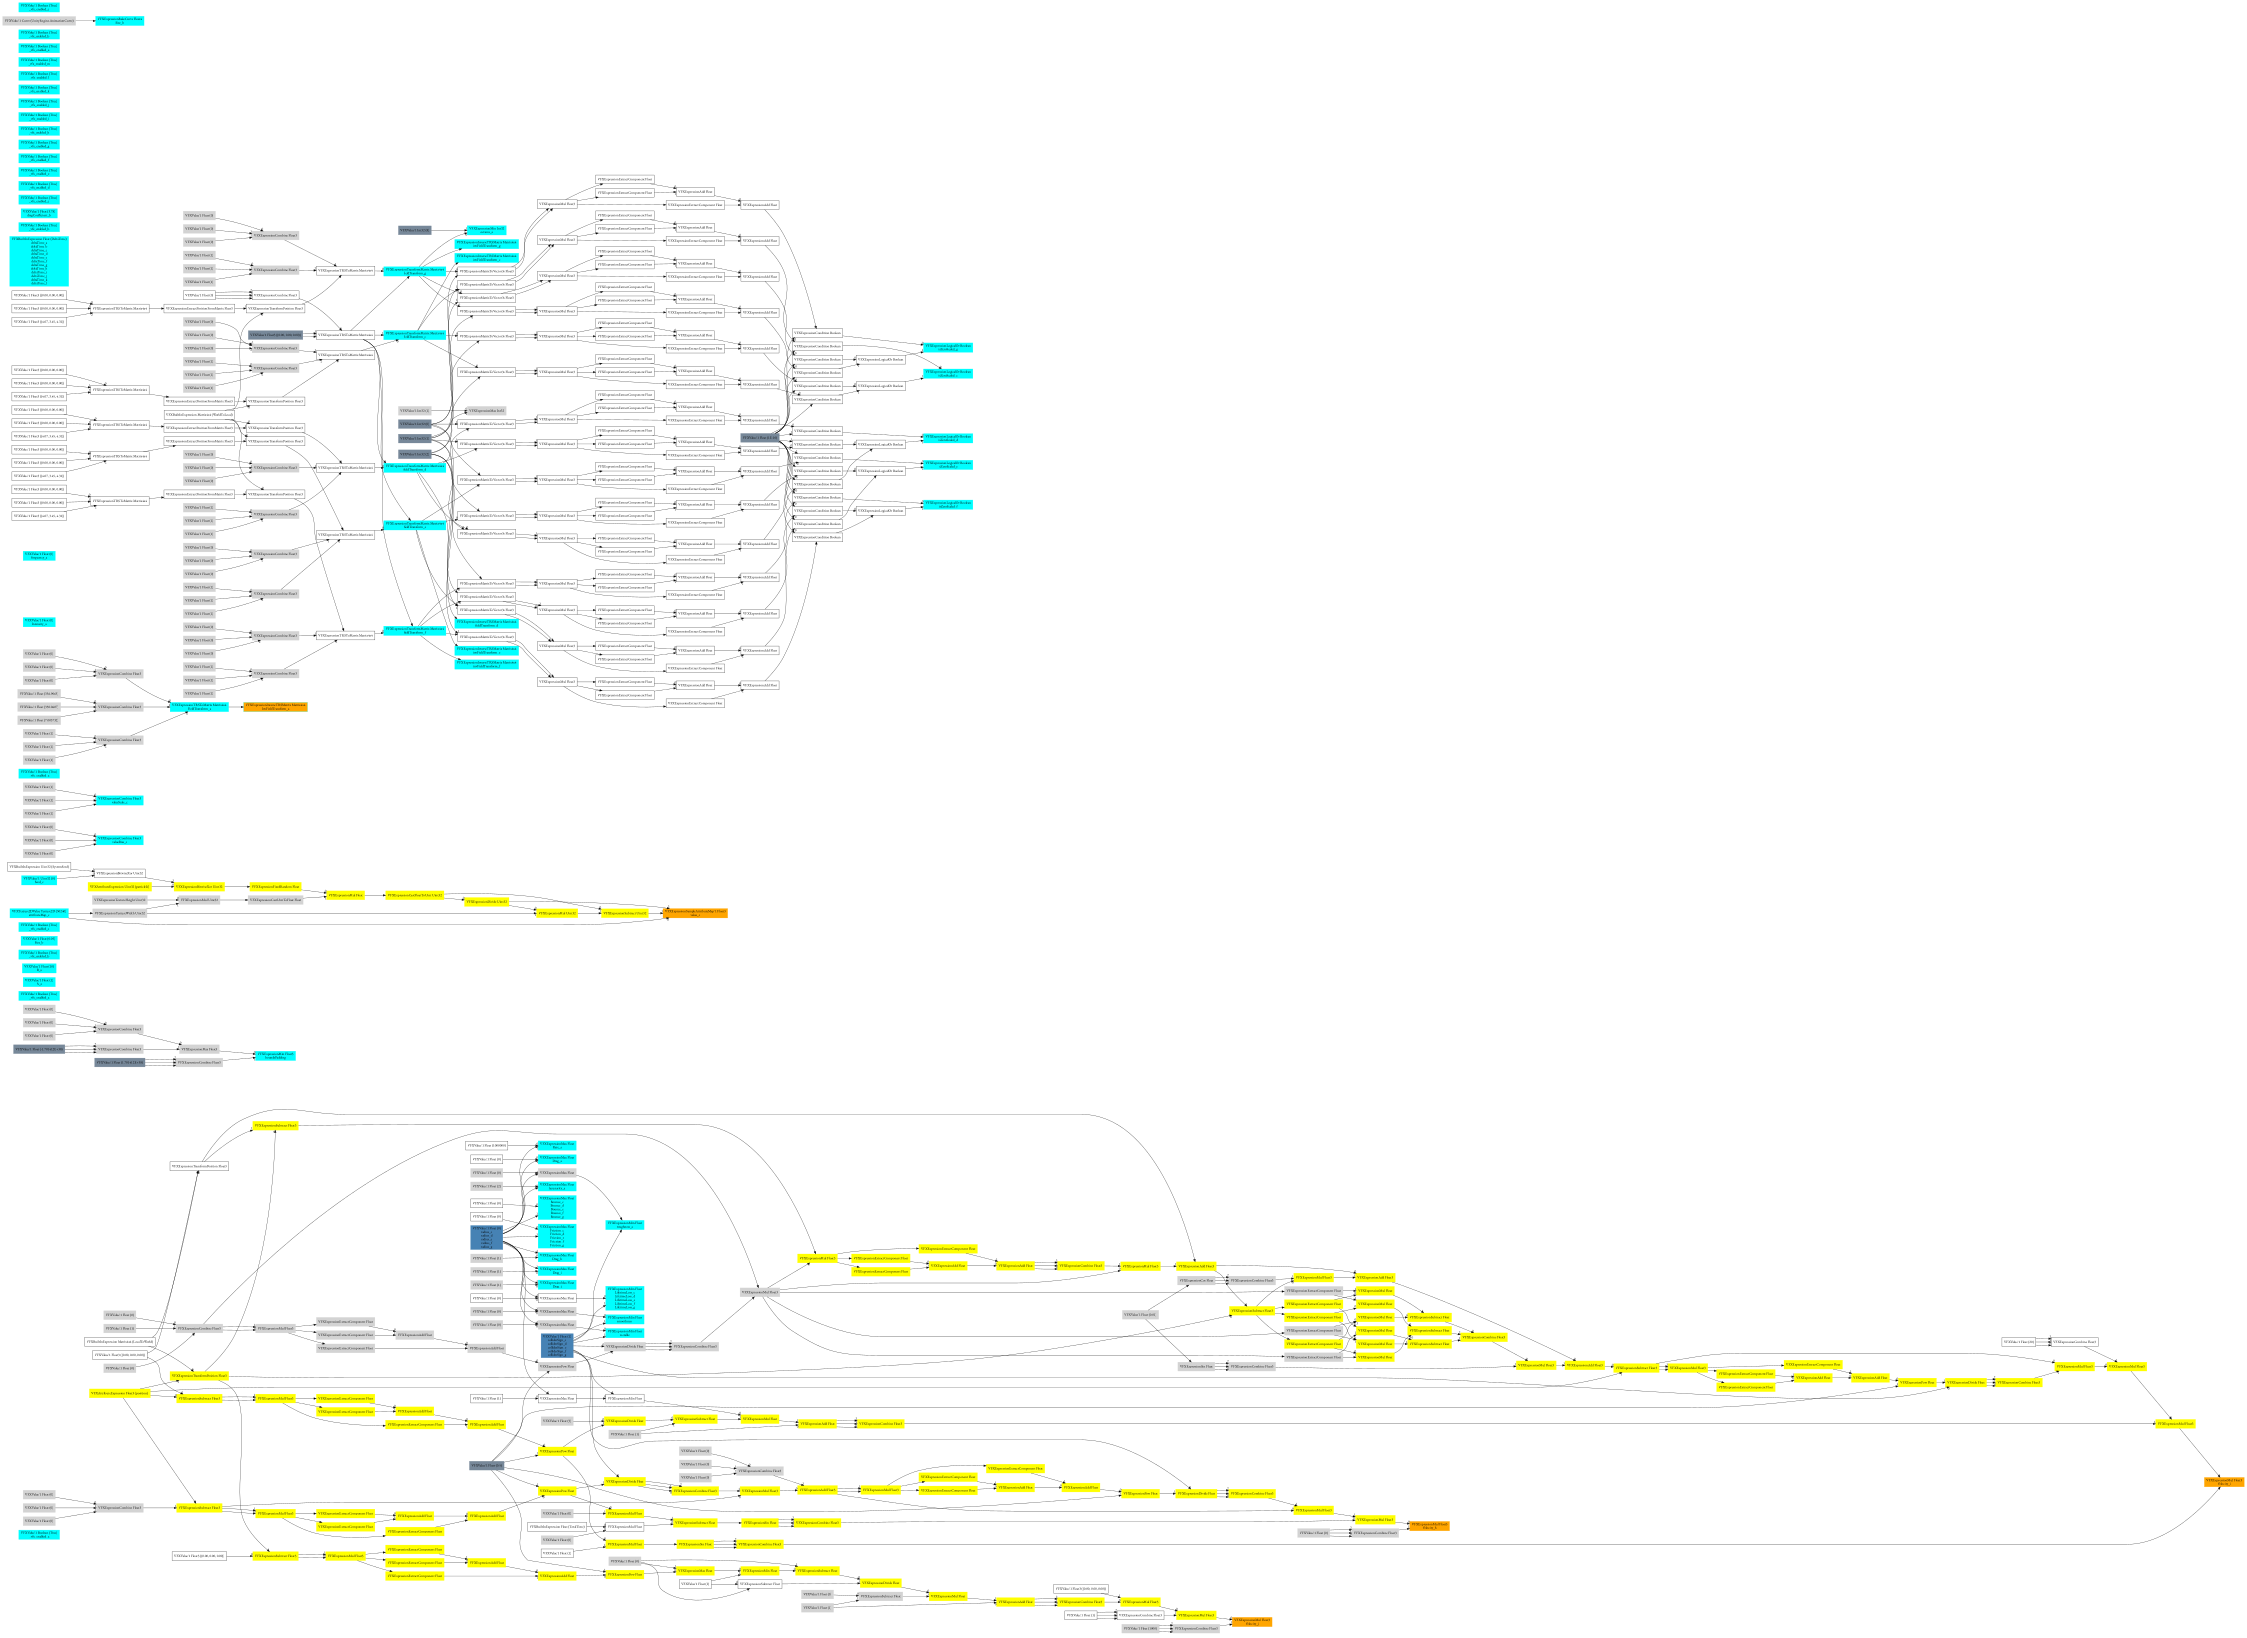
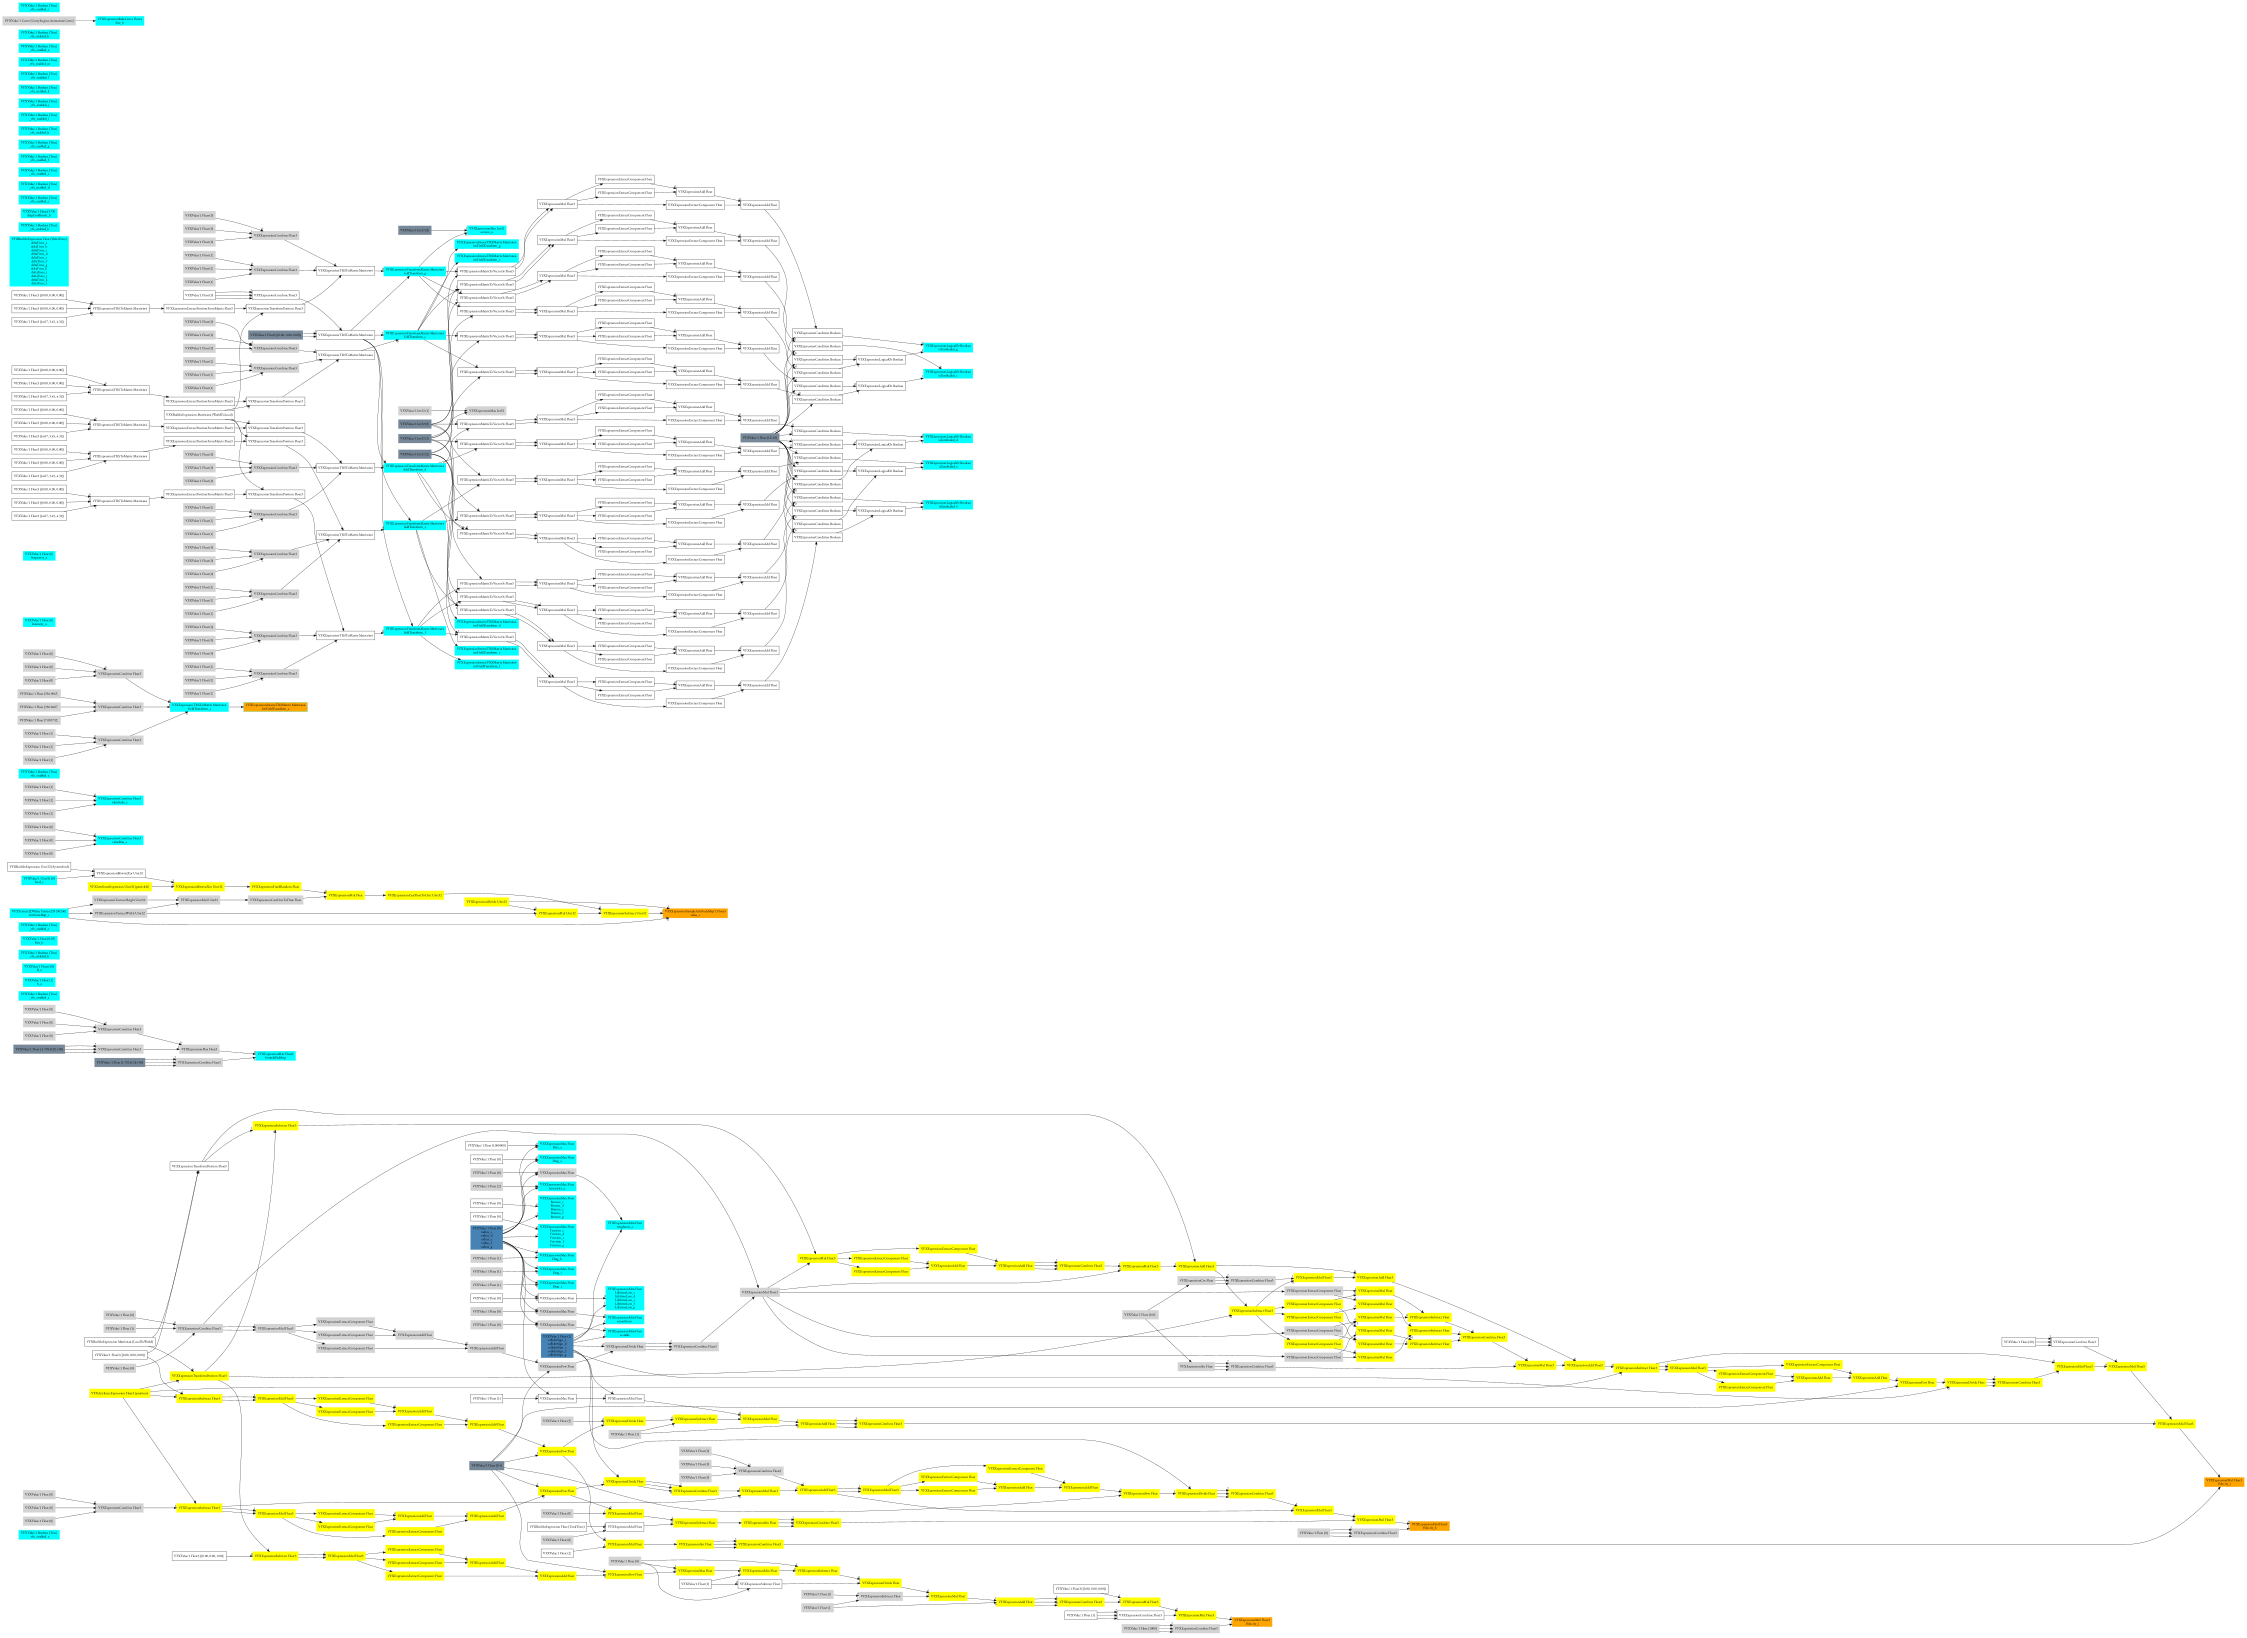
(441, 257) -> (440, 291)
(487, 624) -> (487, 624)
(453, 899) -> none
none -> (79, 907)
